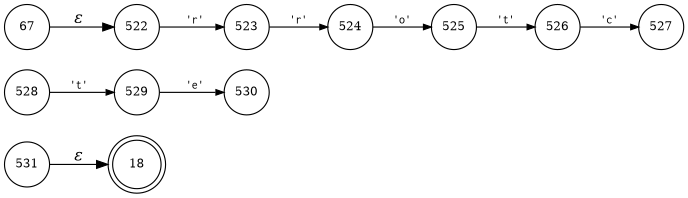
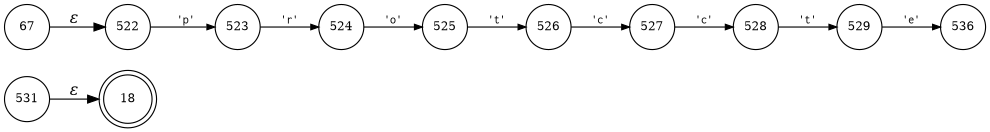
(195, 20) -> (186, 20)
none -> (700, 27)
(247, 92) -> (963, 27)
